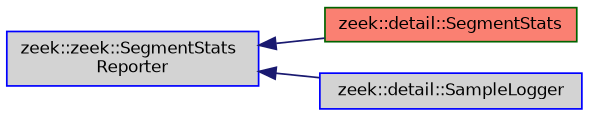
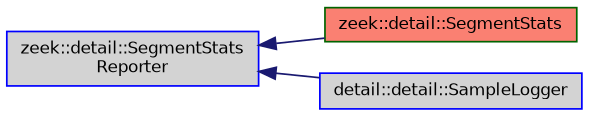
(133, 59) -> (133, 59)
(451, 91) -> (451, 91)
